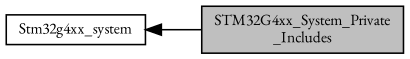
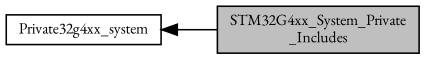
(76, 30) -> (84, 30)
